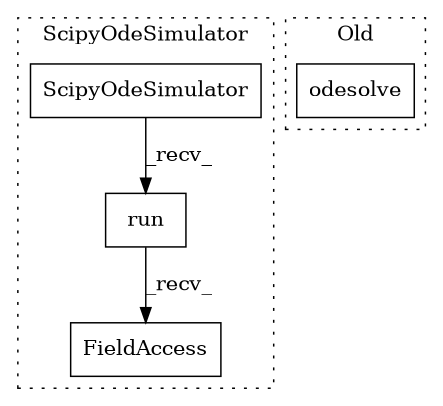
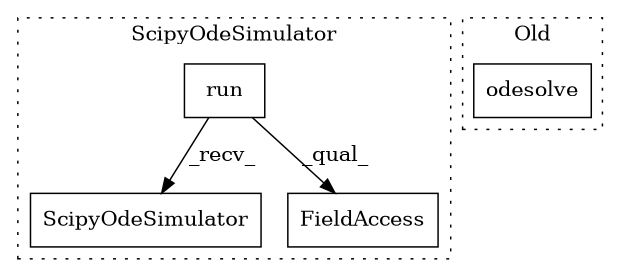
(146, 148) -> (189, 149)
(179, 285) -> (335, 155)
